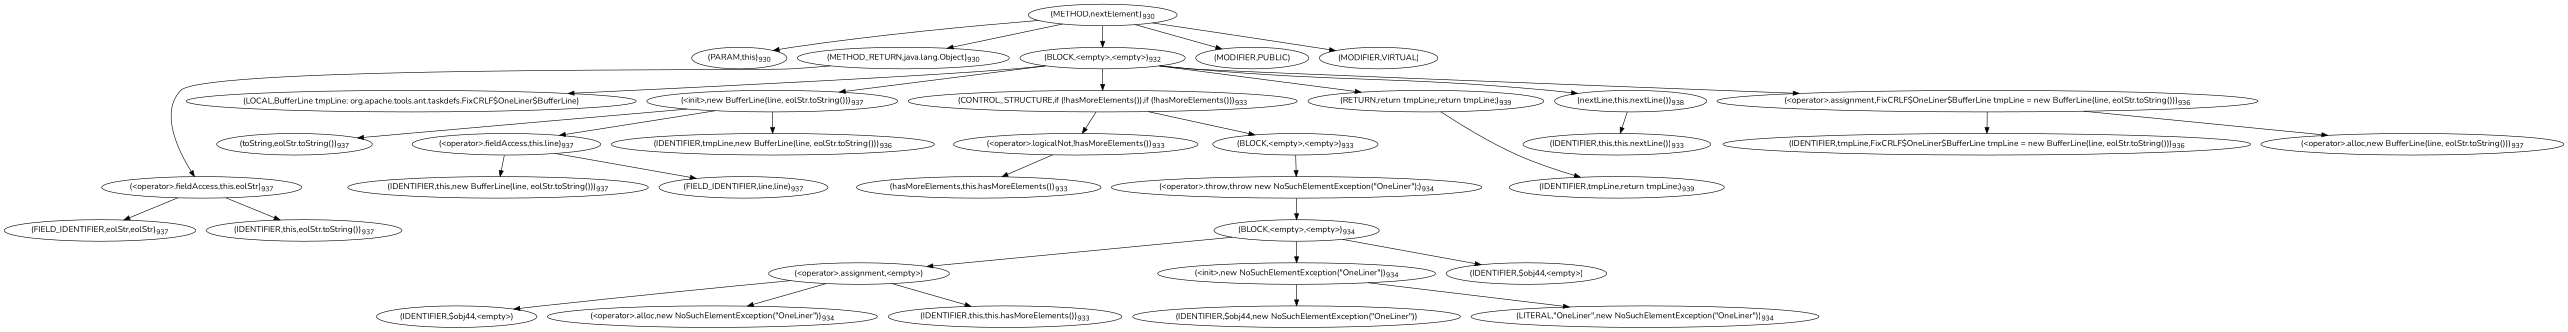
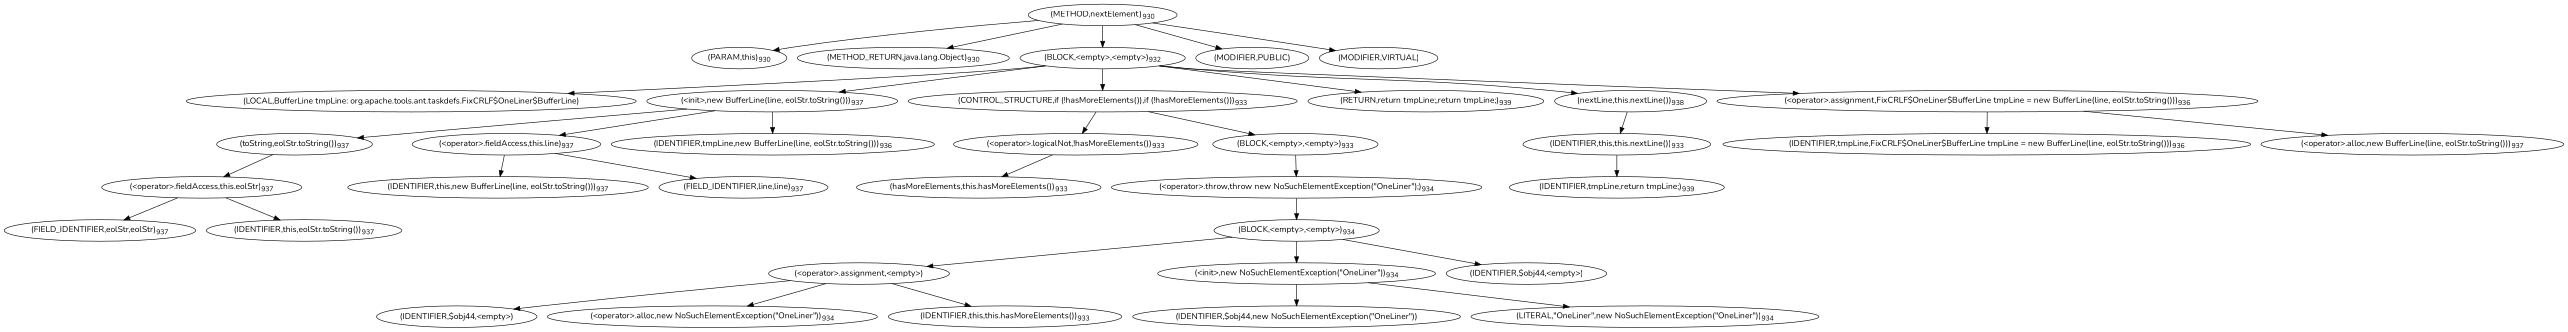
(461, 72) -> (251, 164)
(1505, 149) -> (1617, 163)
